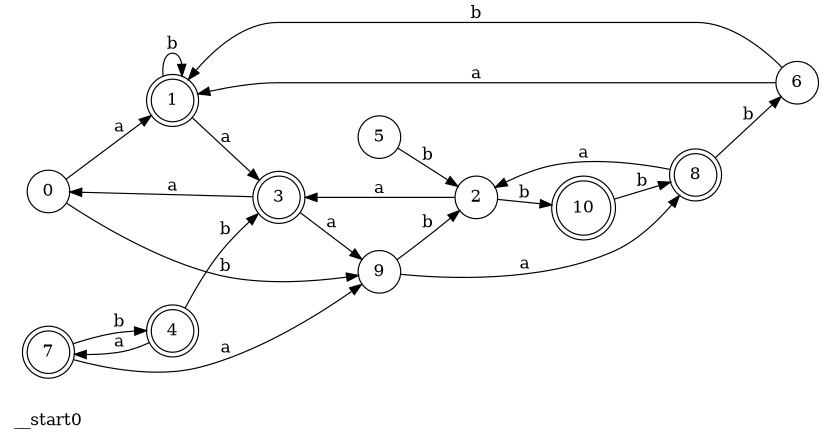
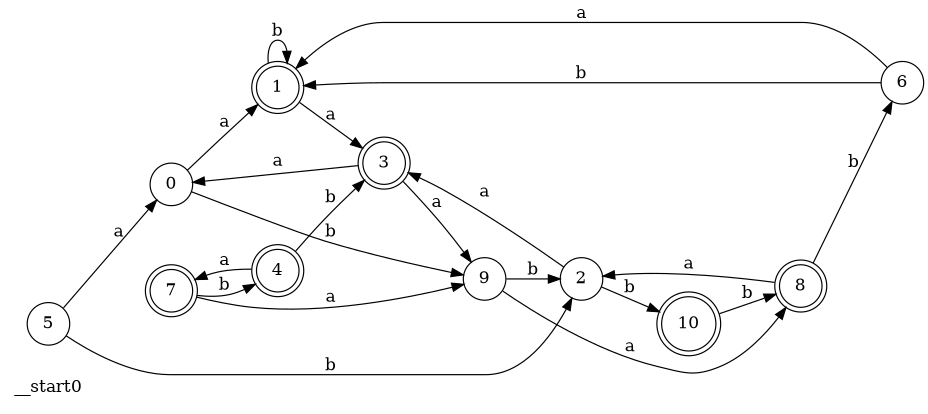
none -> (106, 258)
